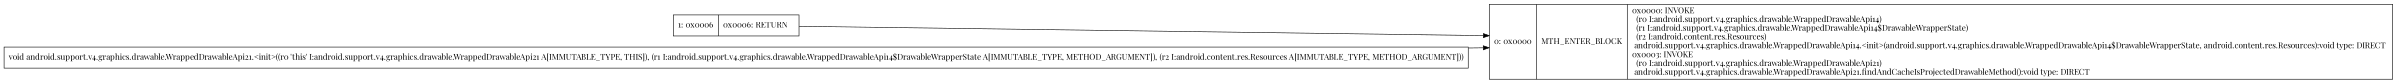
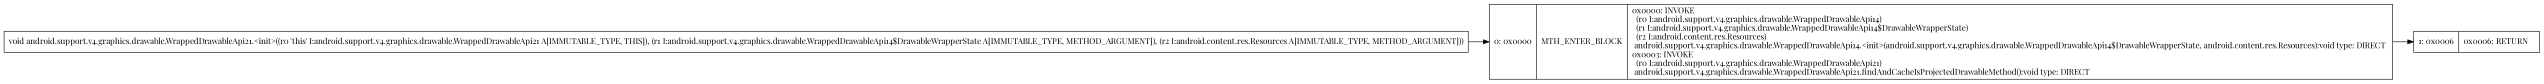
(1141, 31) -> (2400, 42)
